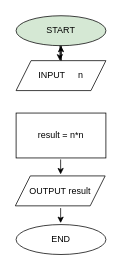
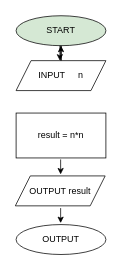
(61, 240) -> (61, 240)
